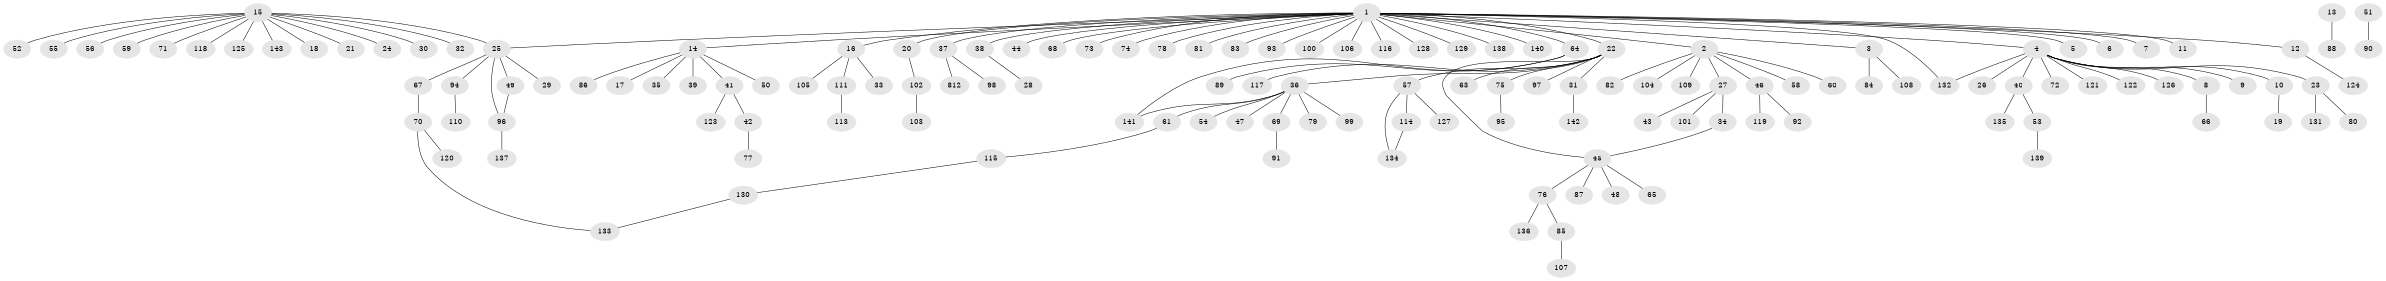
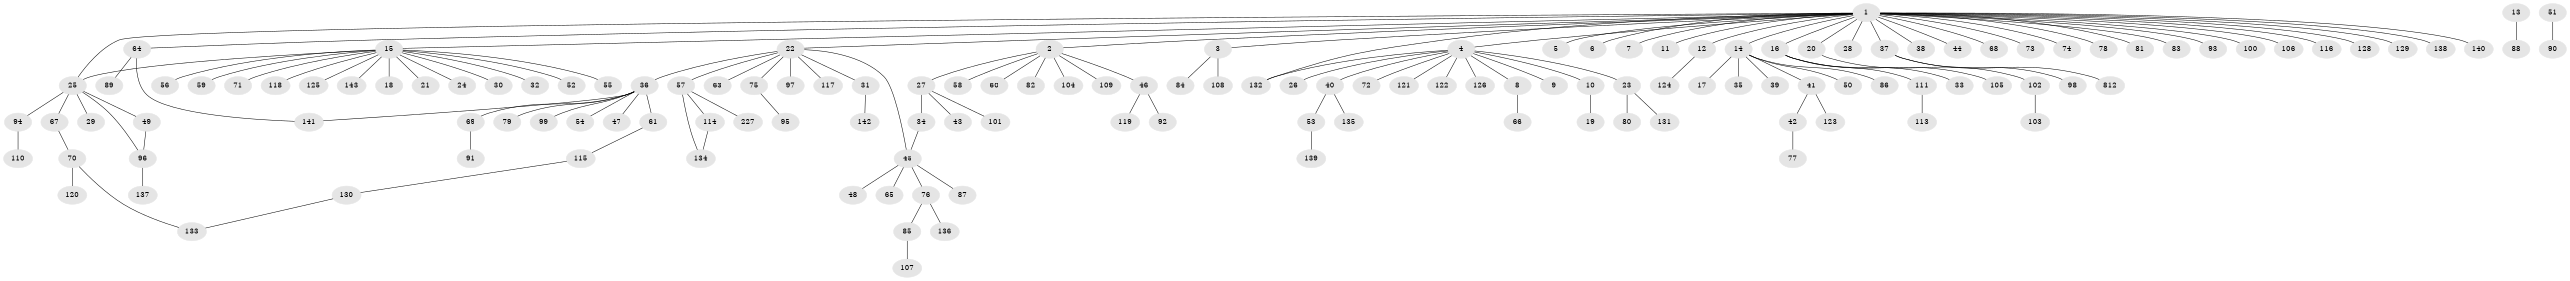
none -> (1128, 31)
(1004, 67) -> (1857, 31)
(1444, 122) -> (748, 122)
